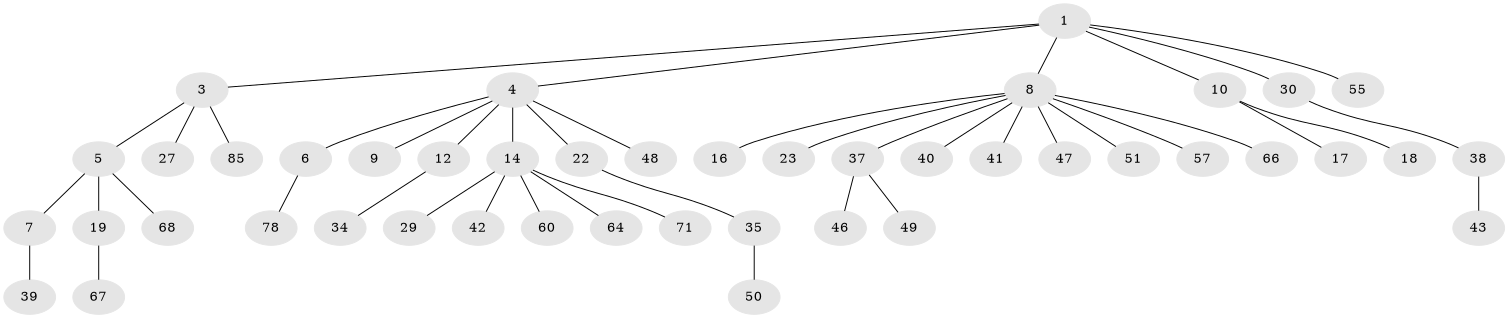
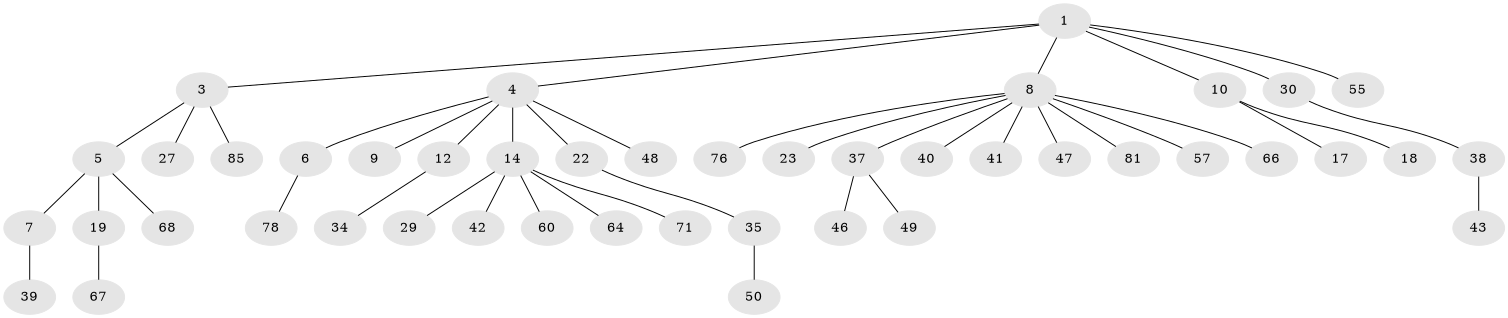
(720, 159) -> (720, 159)
(1134, 159) -> (1134, 159)
